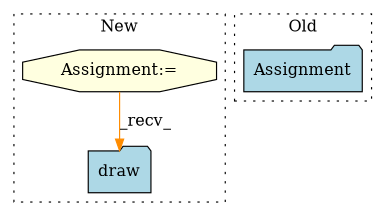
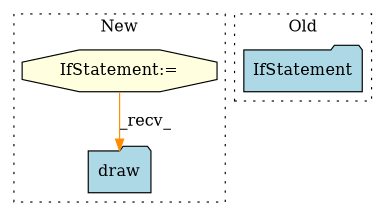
(120, 71) -> (120, 71)
(303, 71) -> (303, 71)
